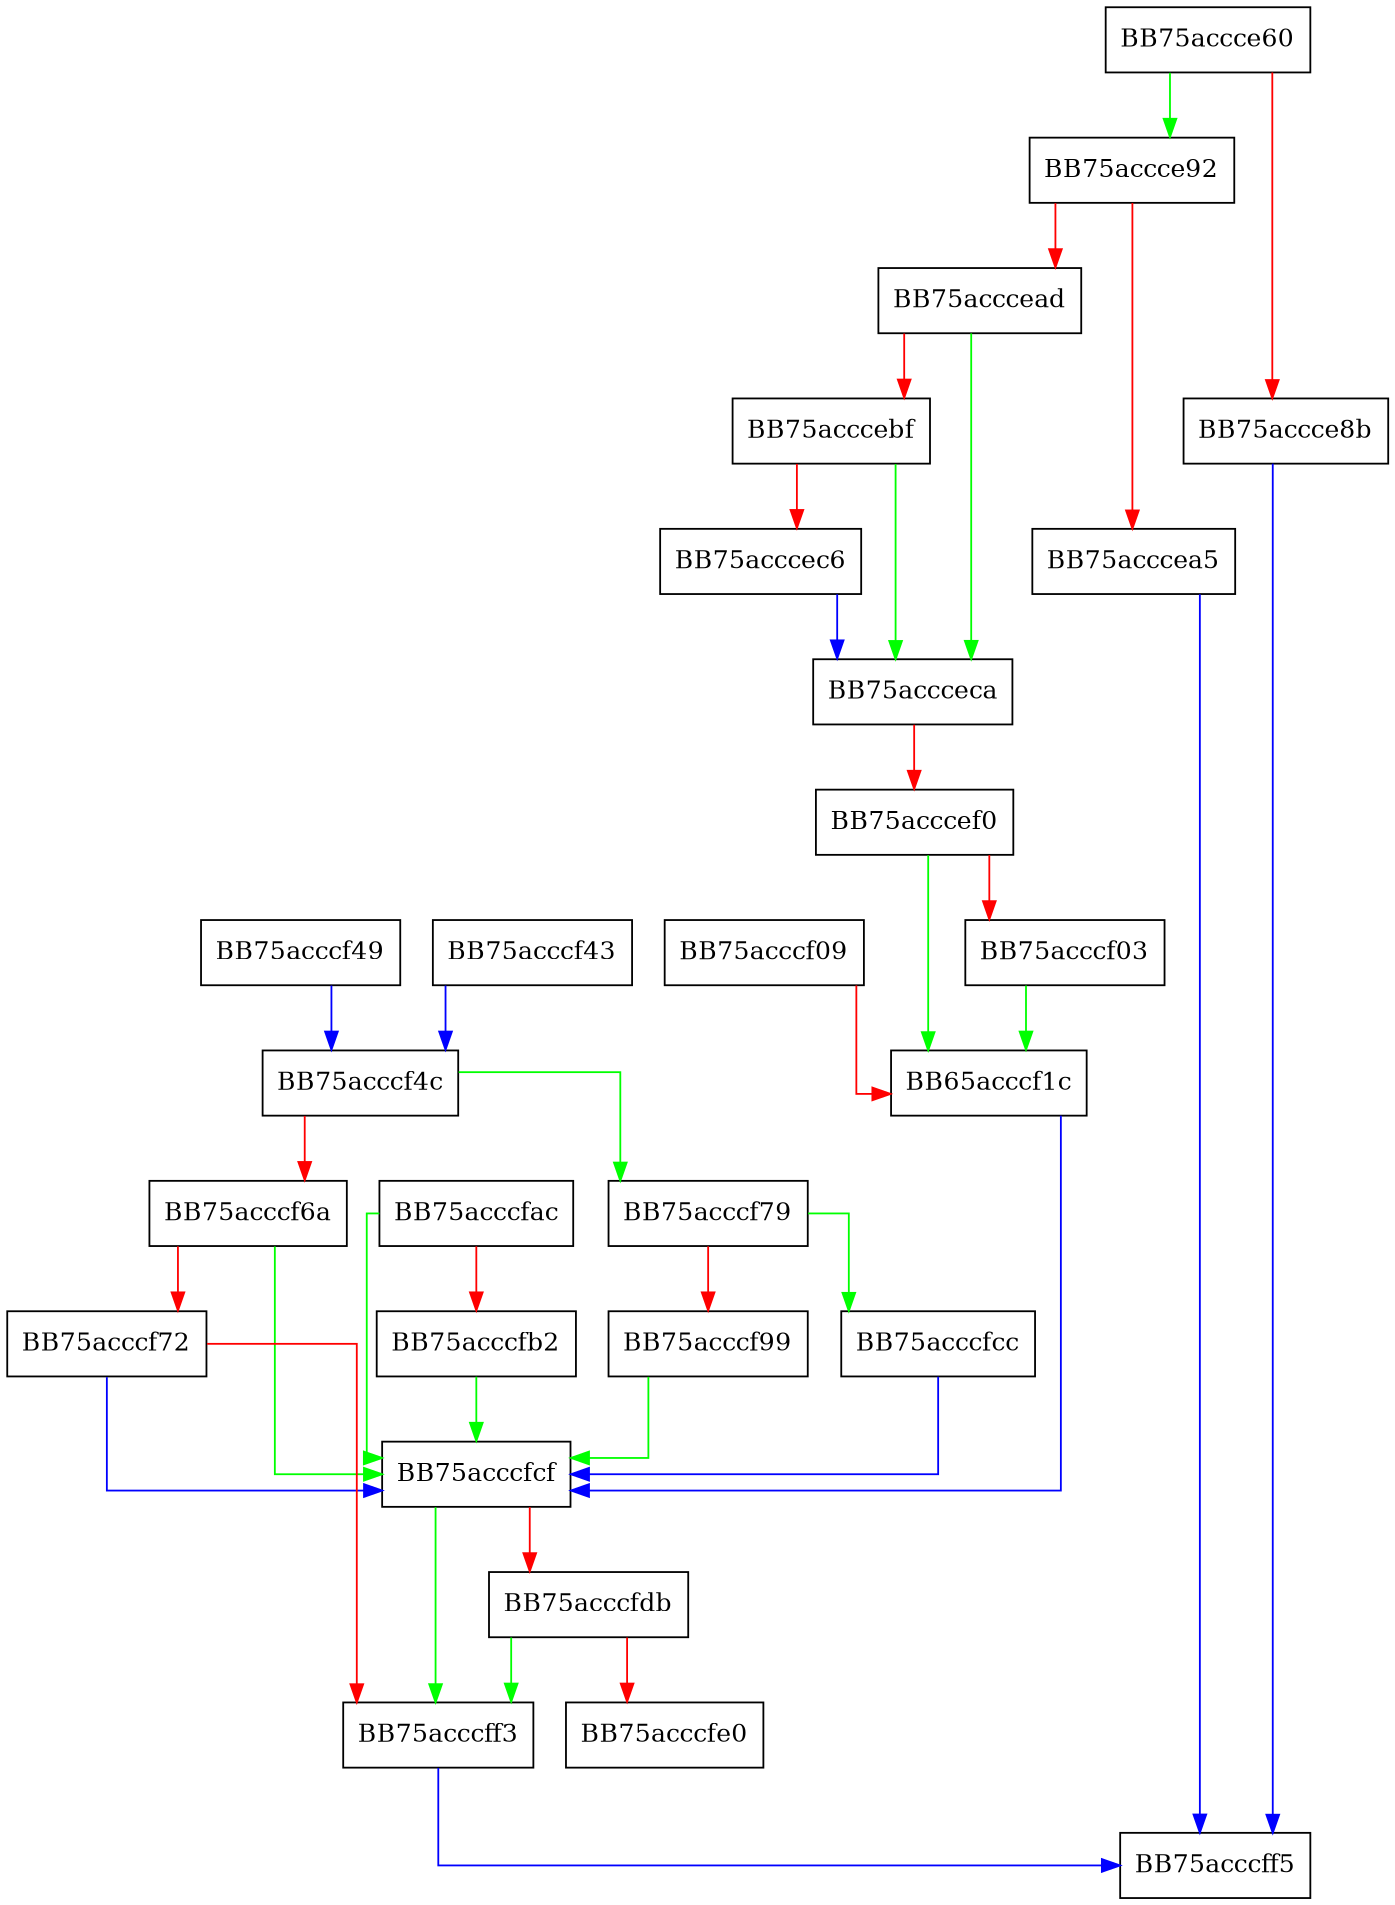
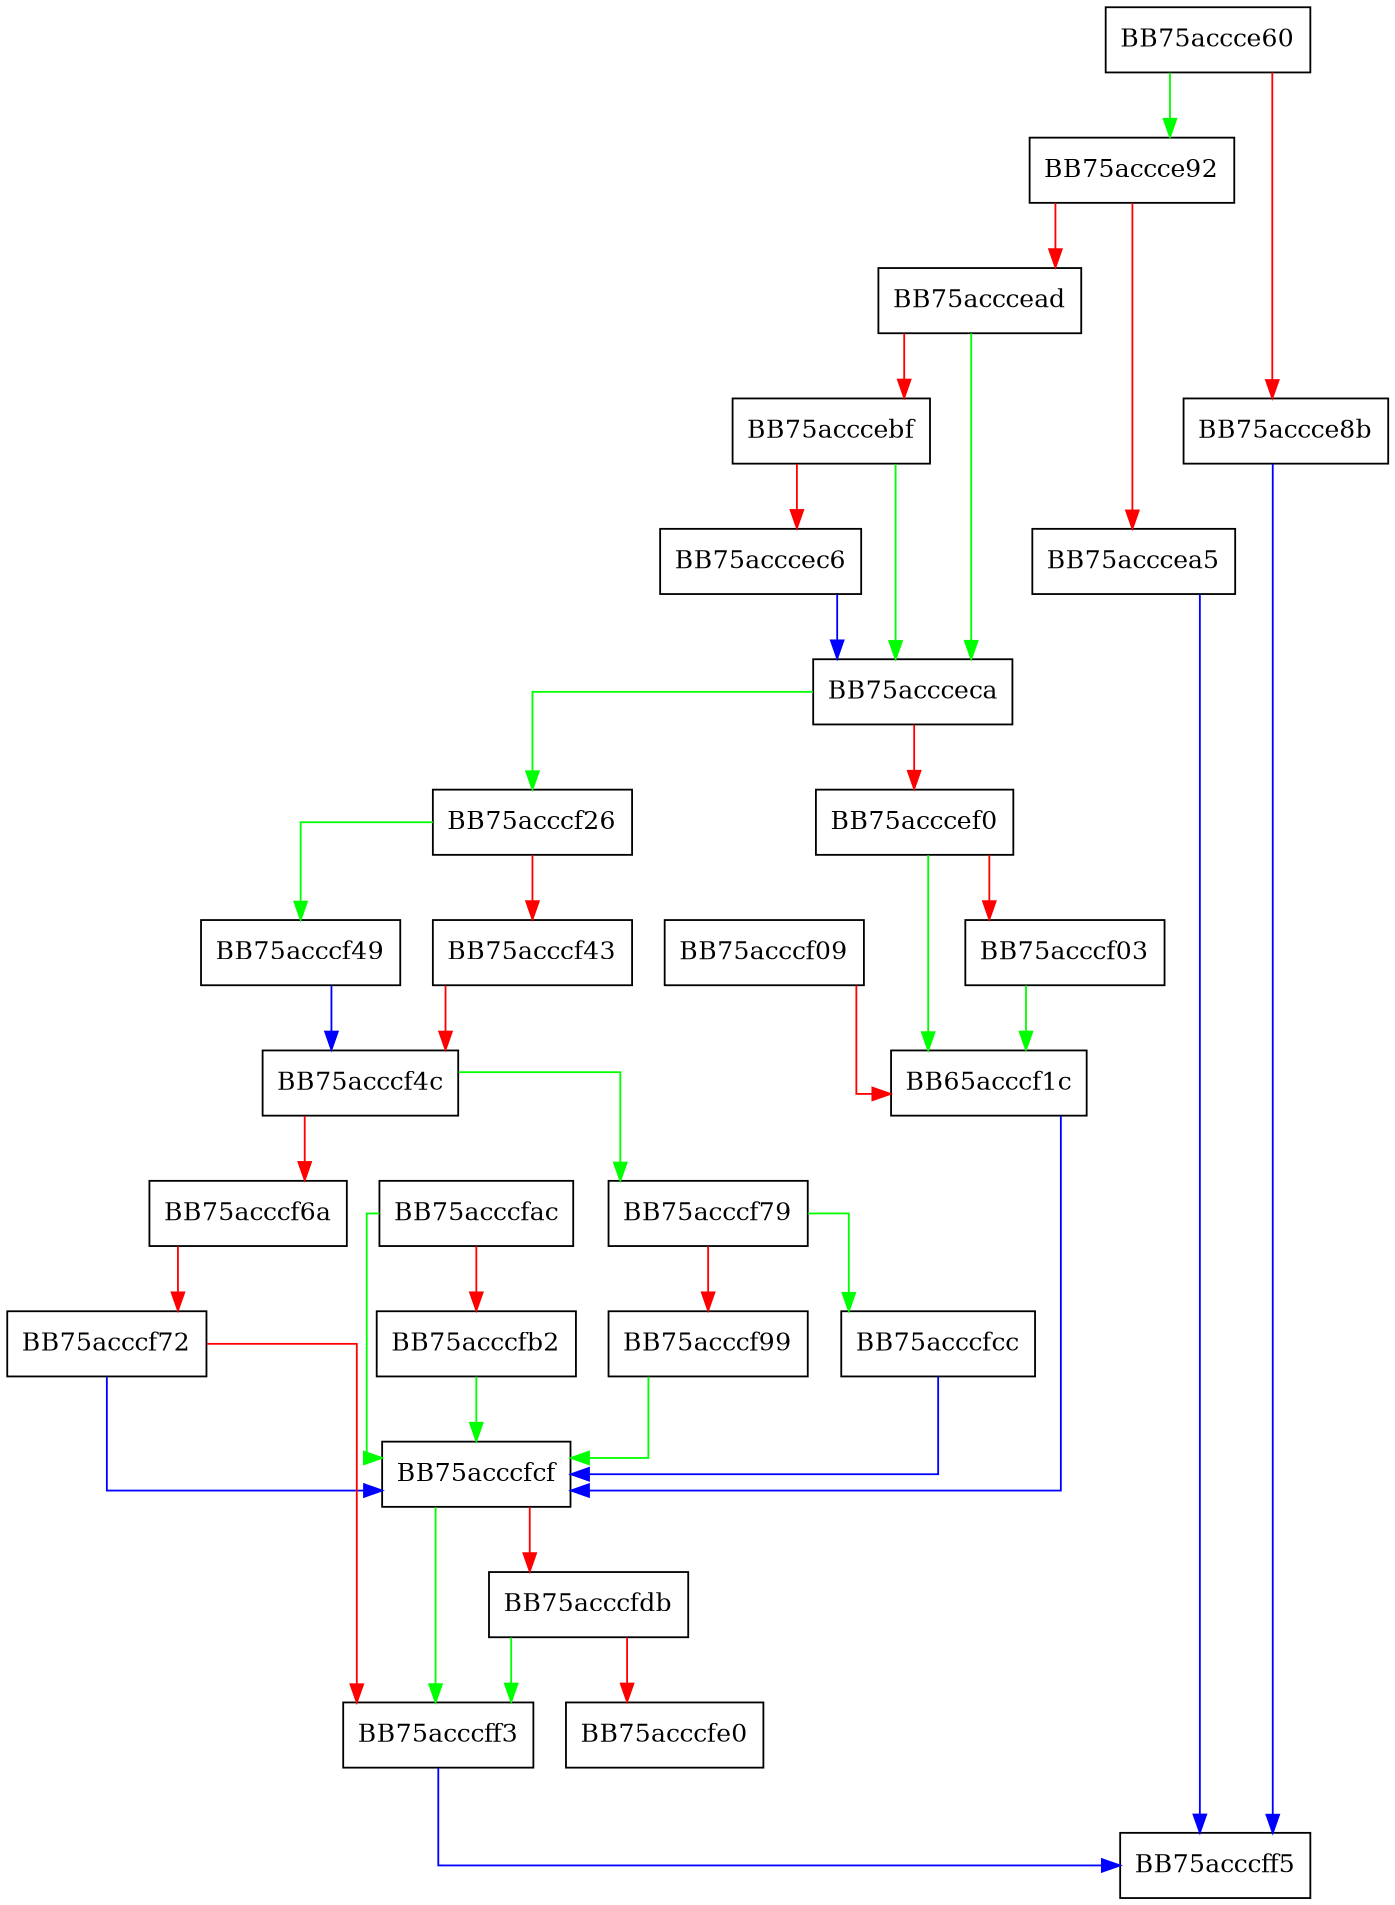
none -> (532, 822)
(446, 1009) -> (446, 1009)
(275, 1405) -> none
